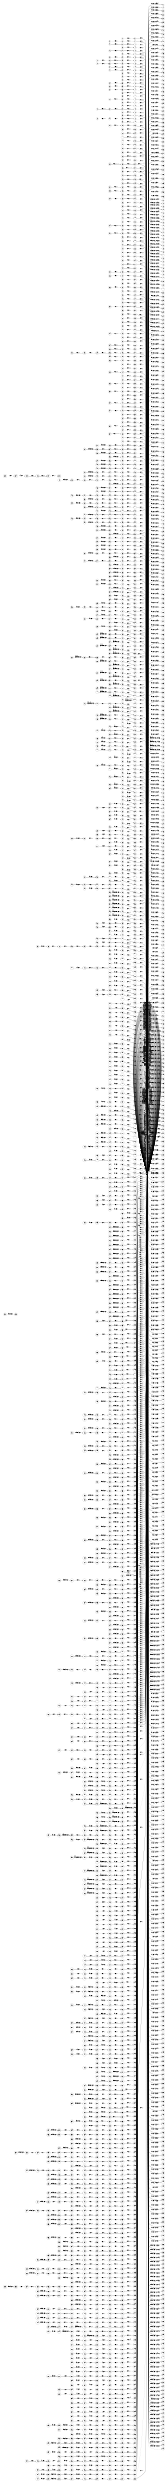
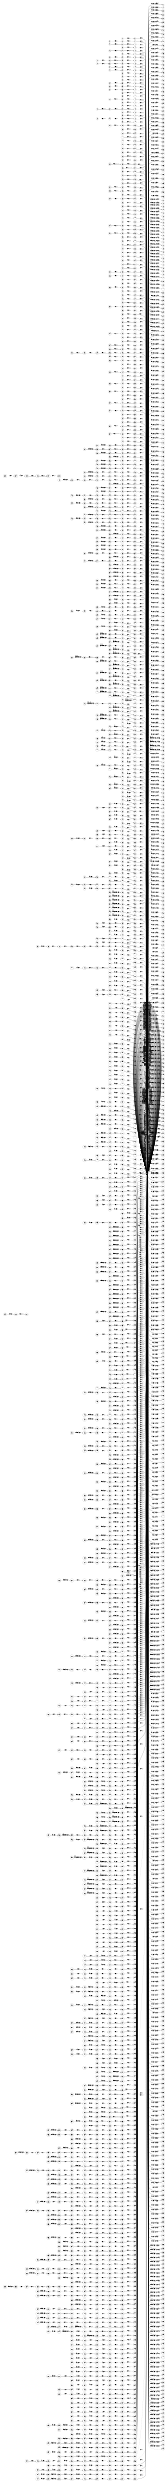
none -> (122, 580)
(122, 619) -> none
